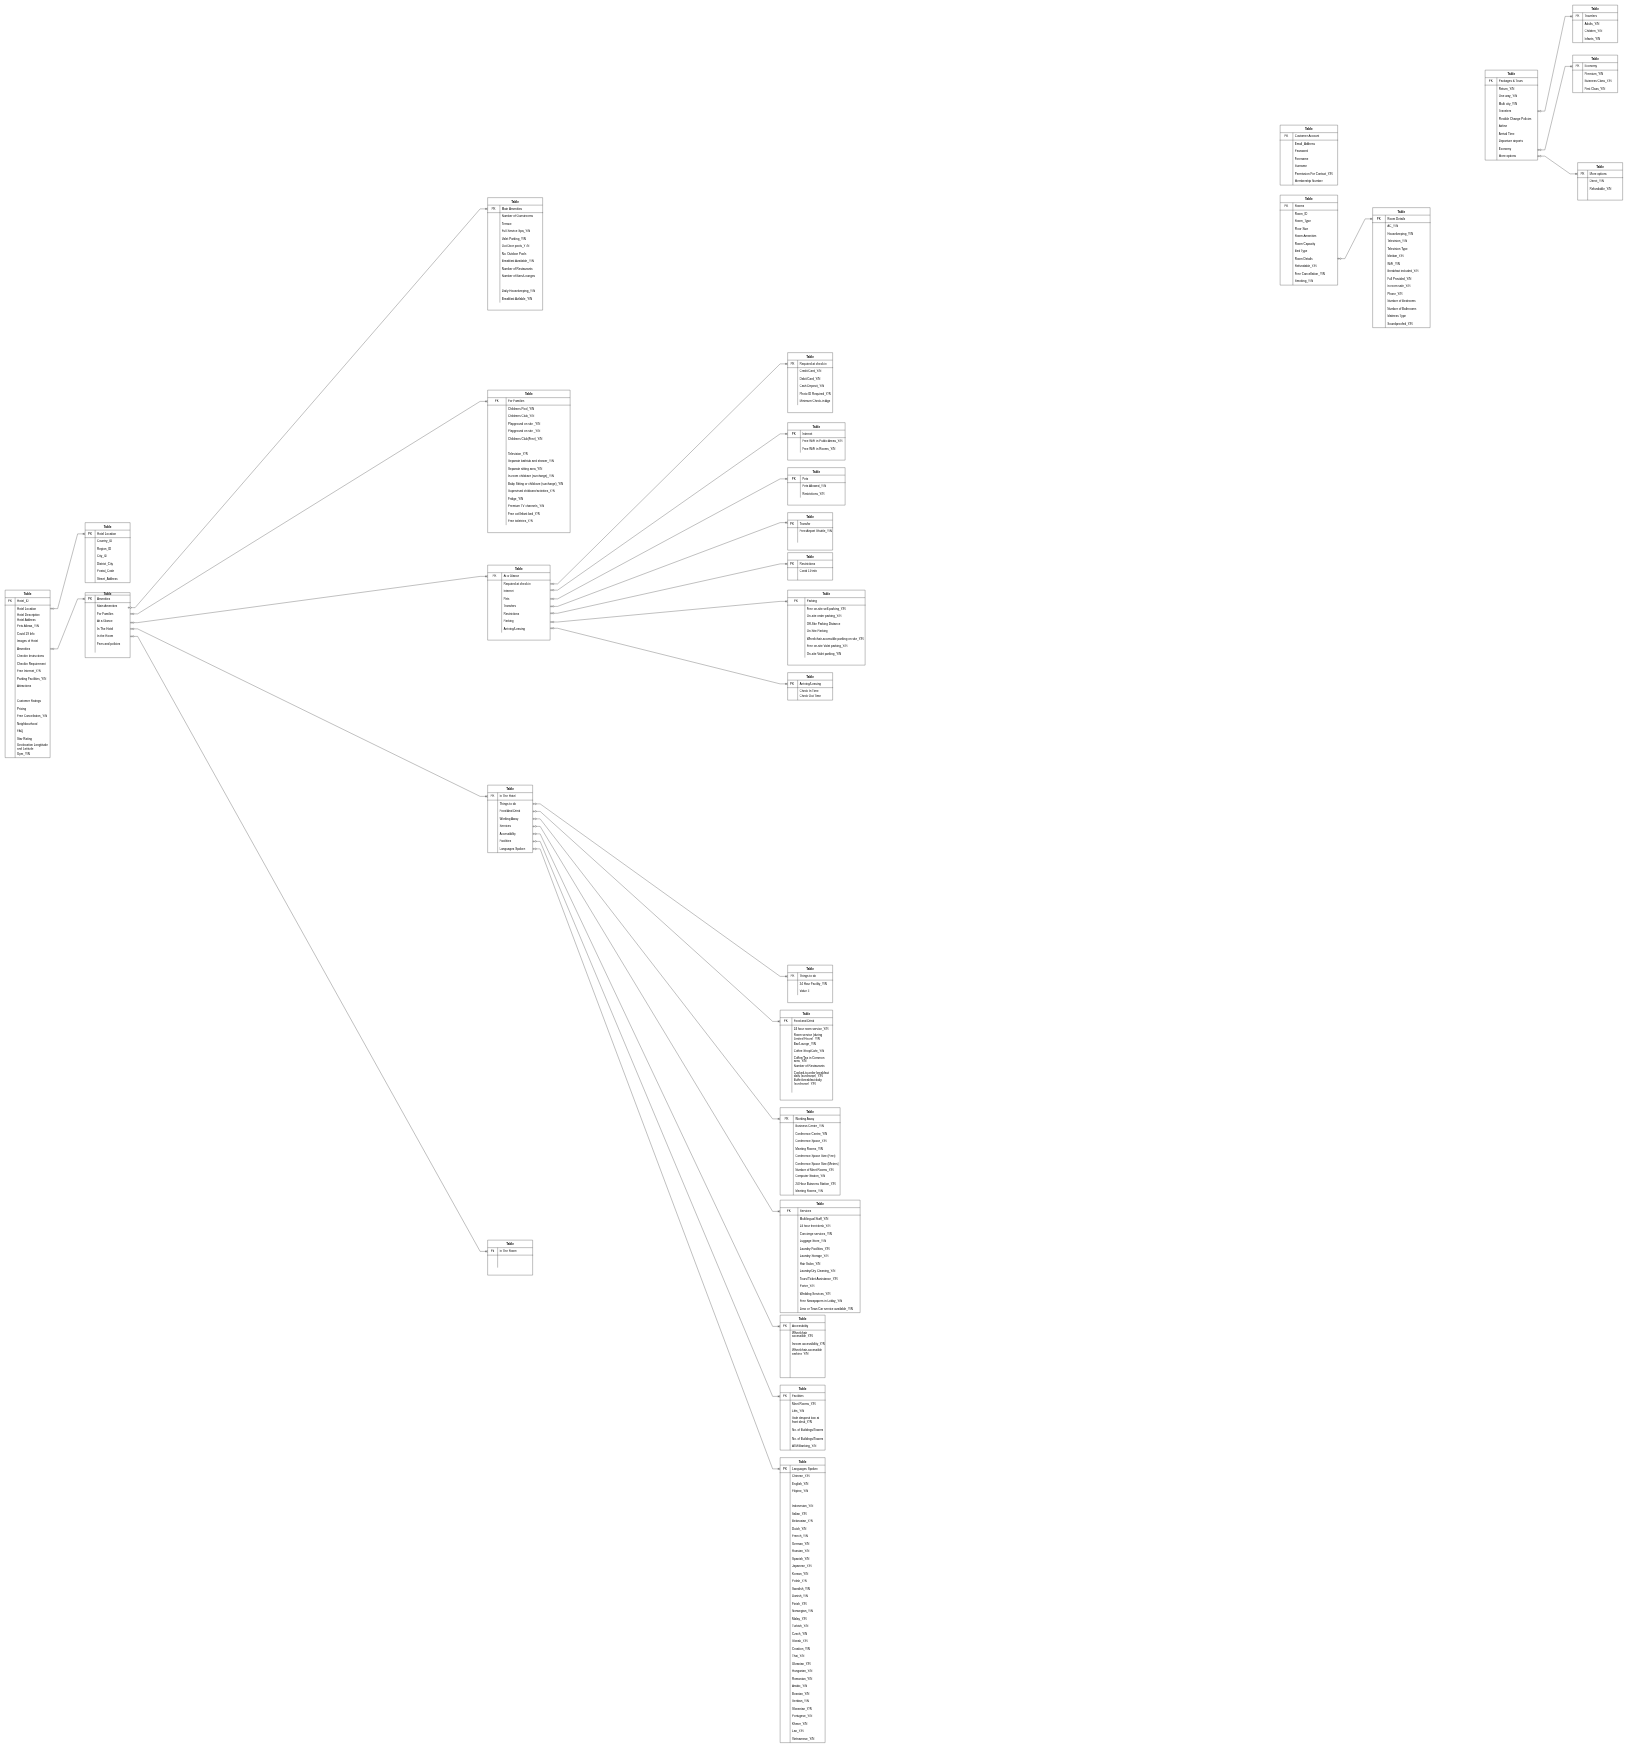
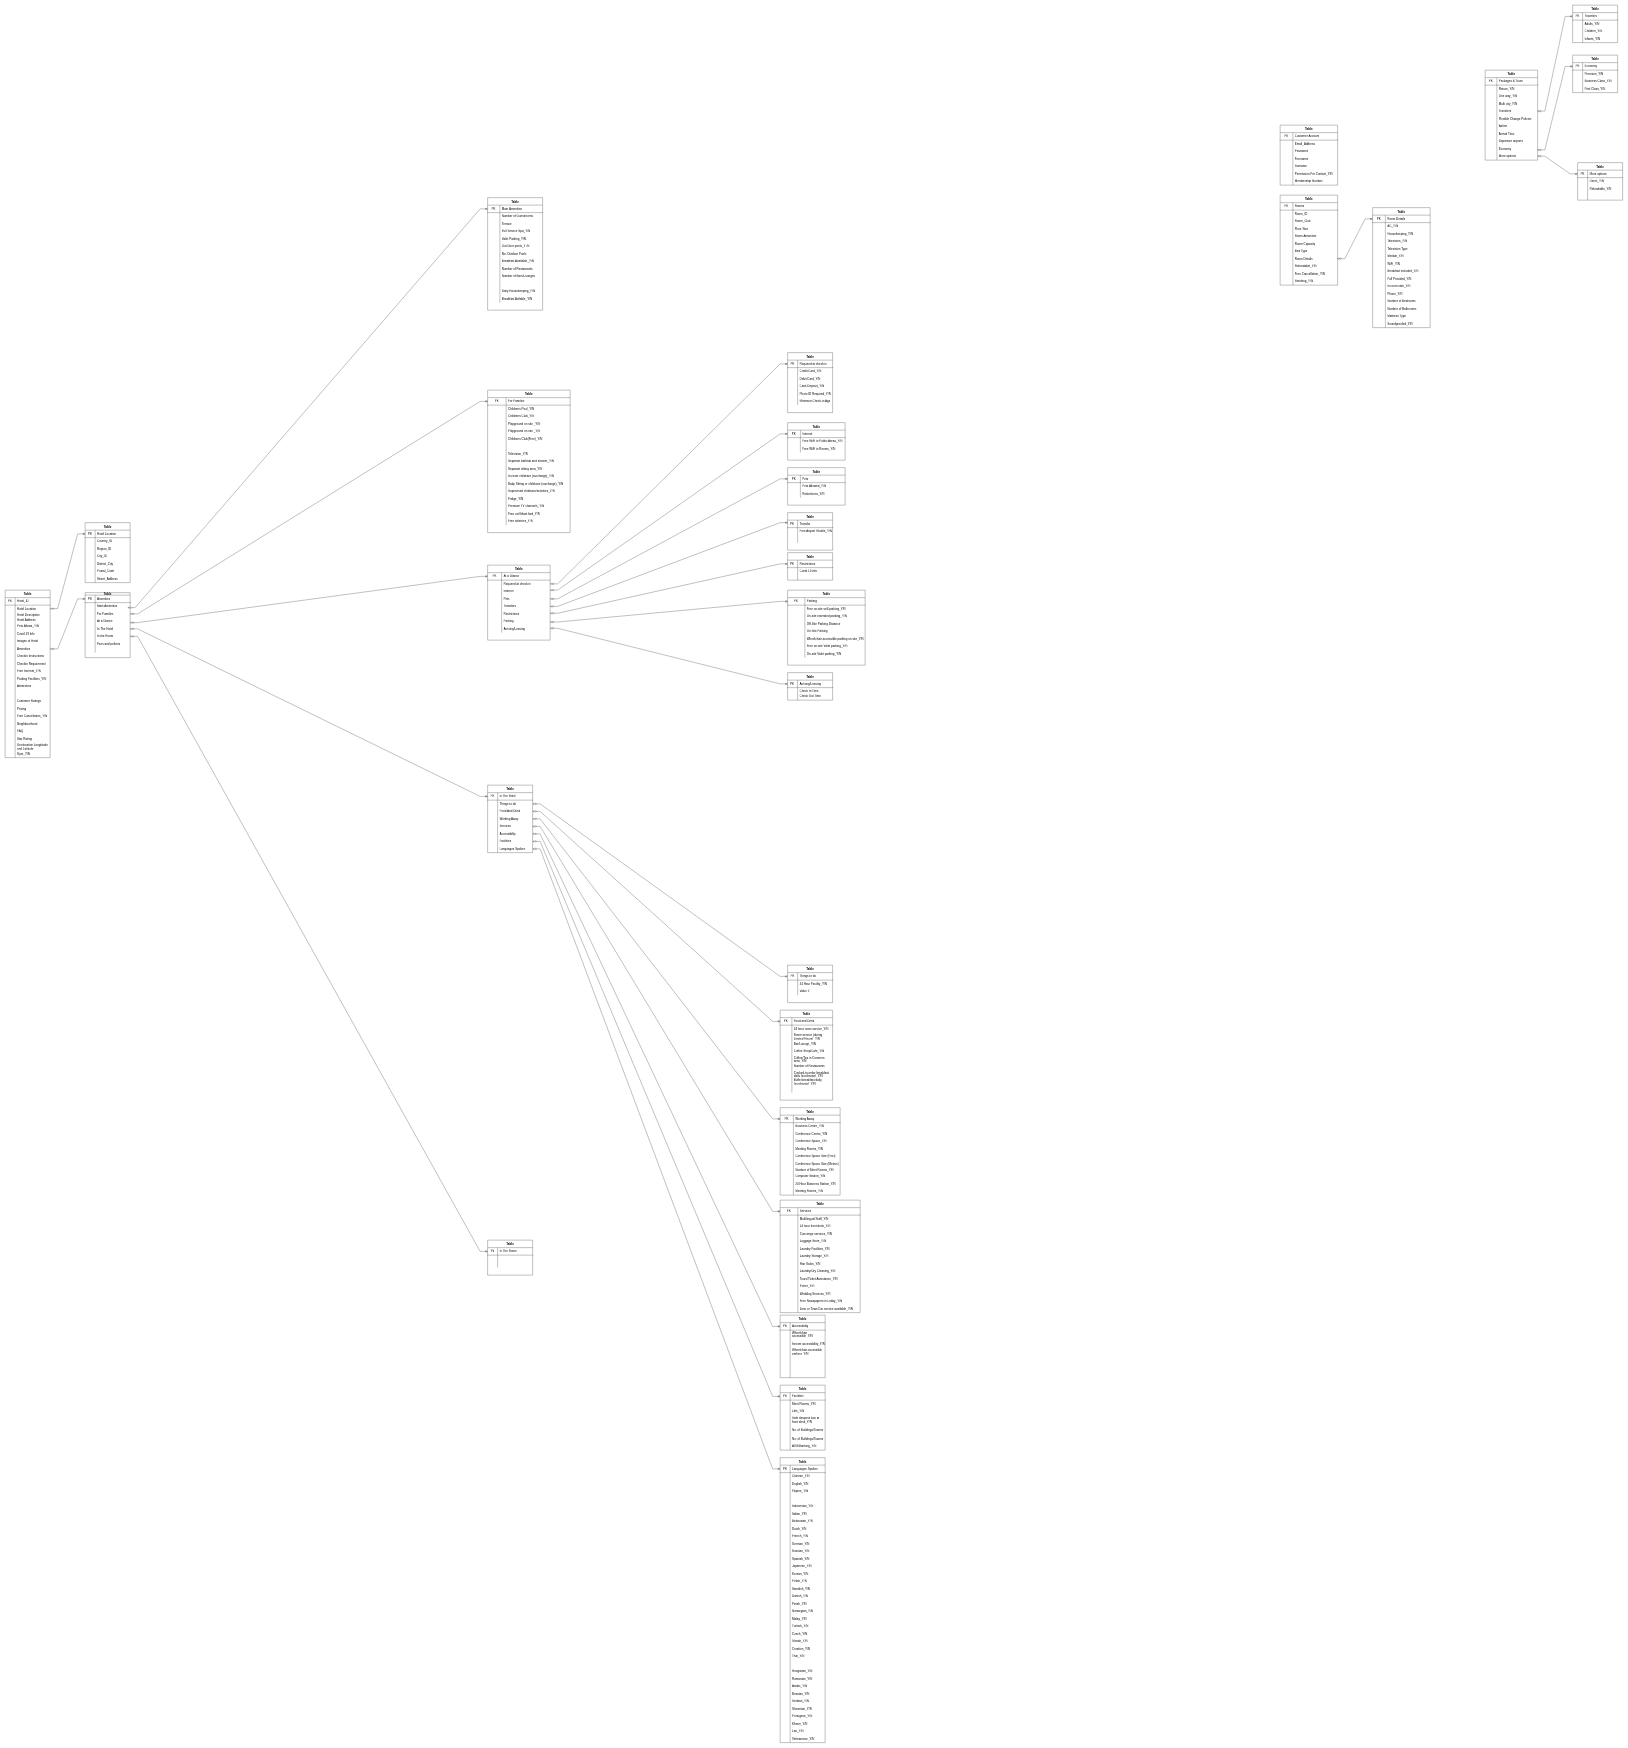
(1302, 221) -> (1302, 221)
(826, 616) -> (829, 616)
(808, 1664) -> none
